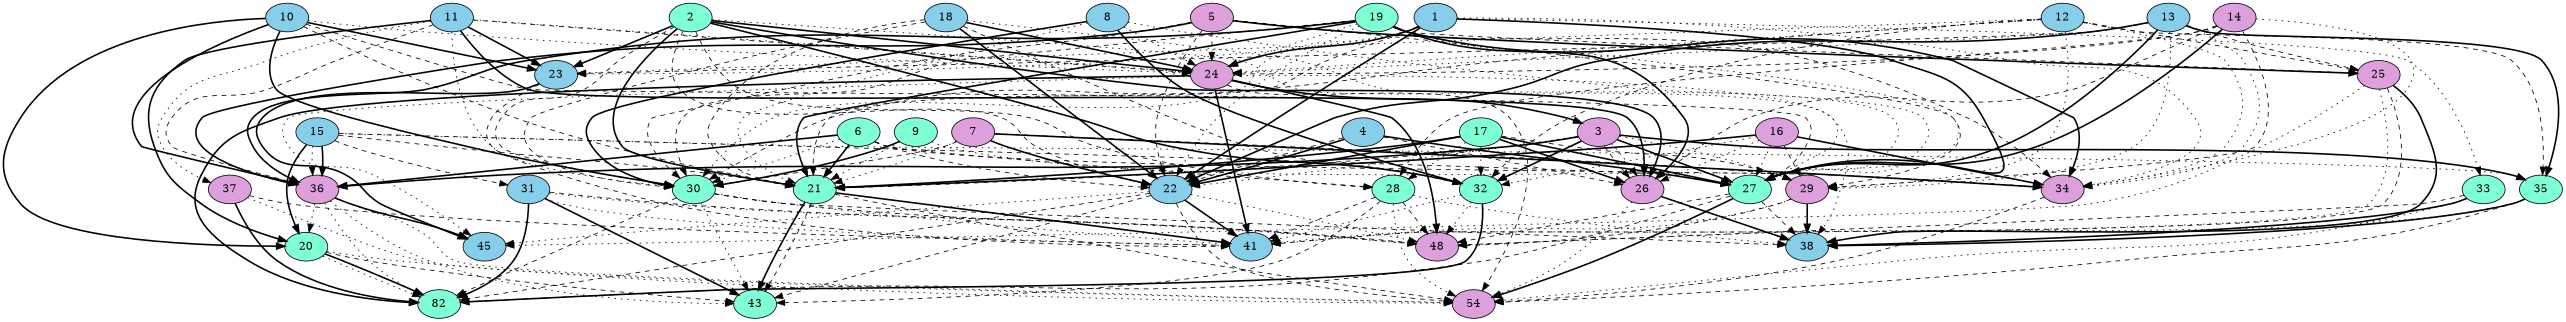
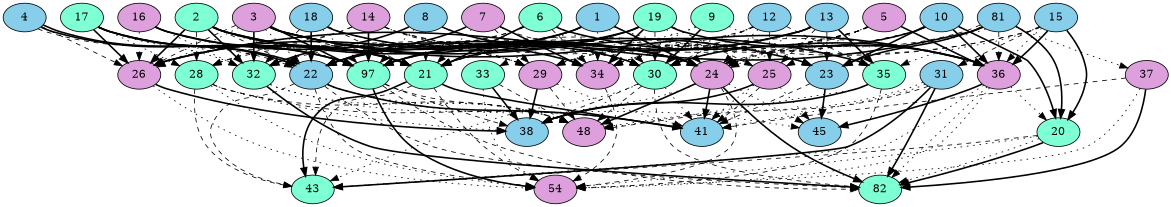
(452, 18) -> (999, 18)
(1641, 34) -> (766, 44)
none -> (680, 47)
(1791, 53) -> (831, 44)
(1403, 99) -> (479, 46)
(1750, 189) -> (368, 75)
